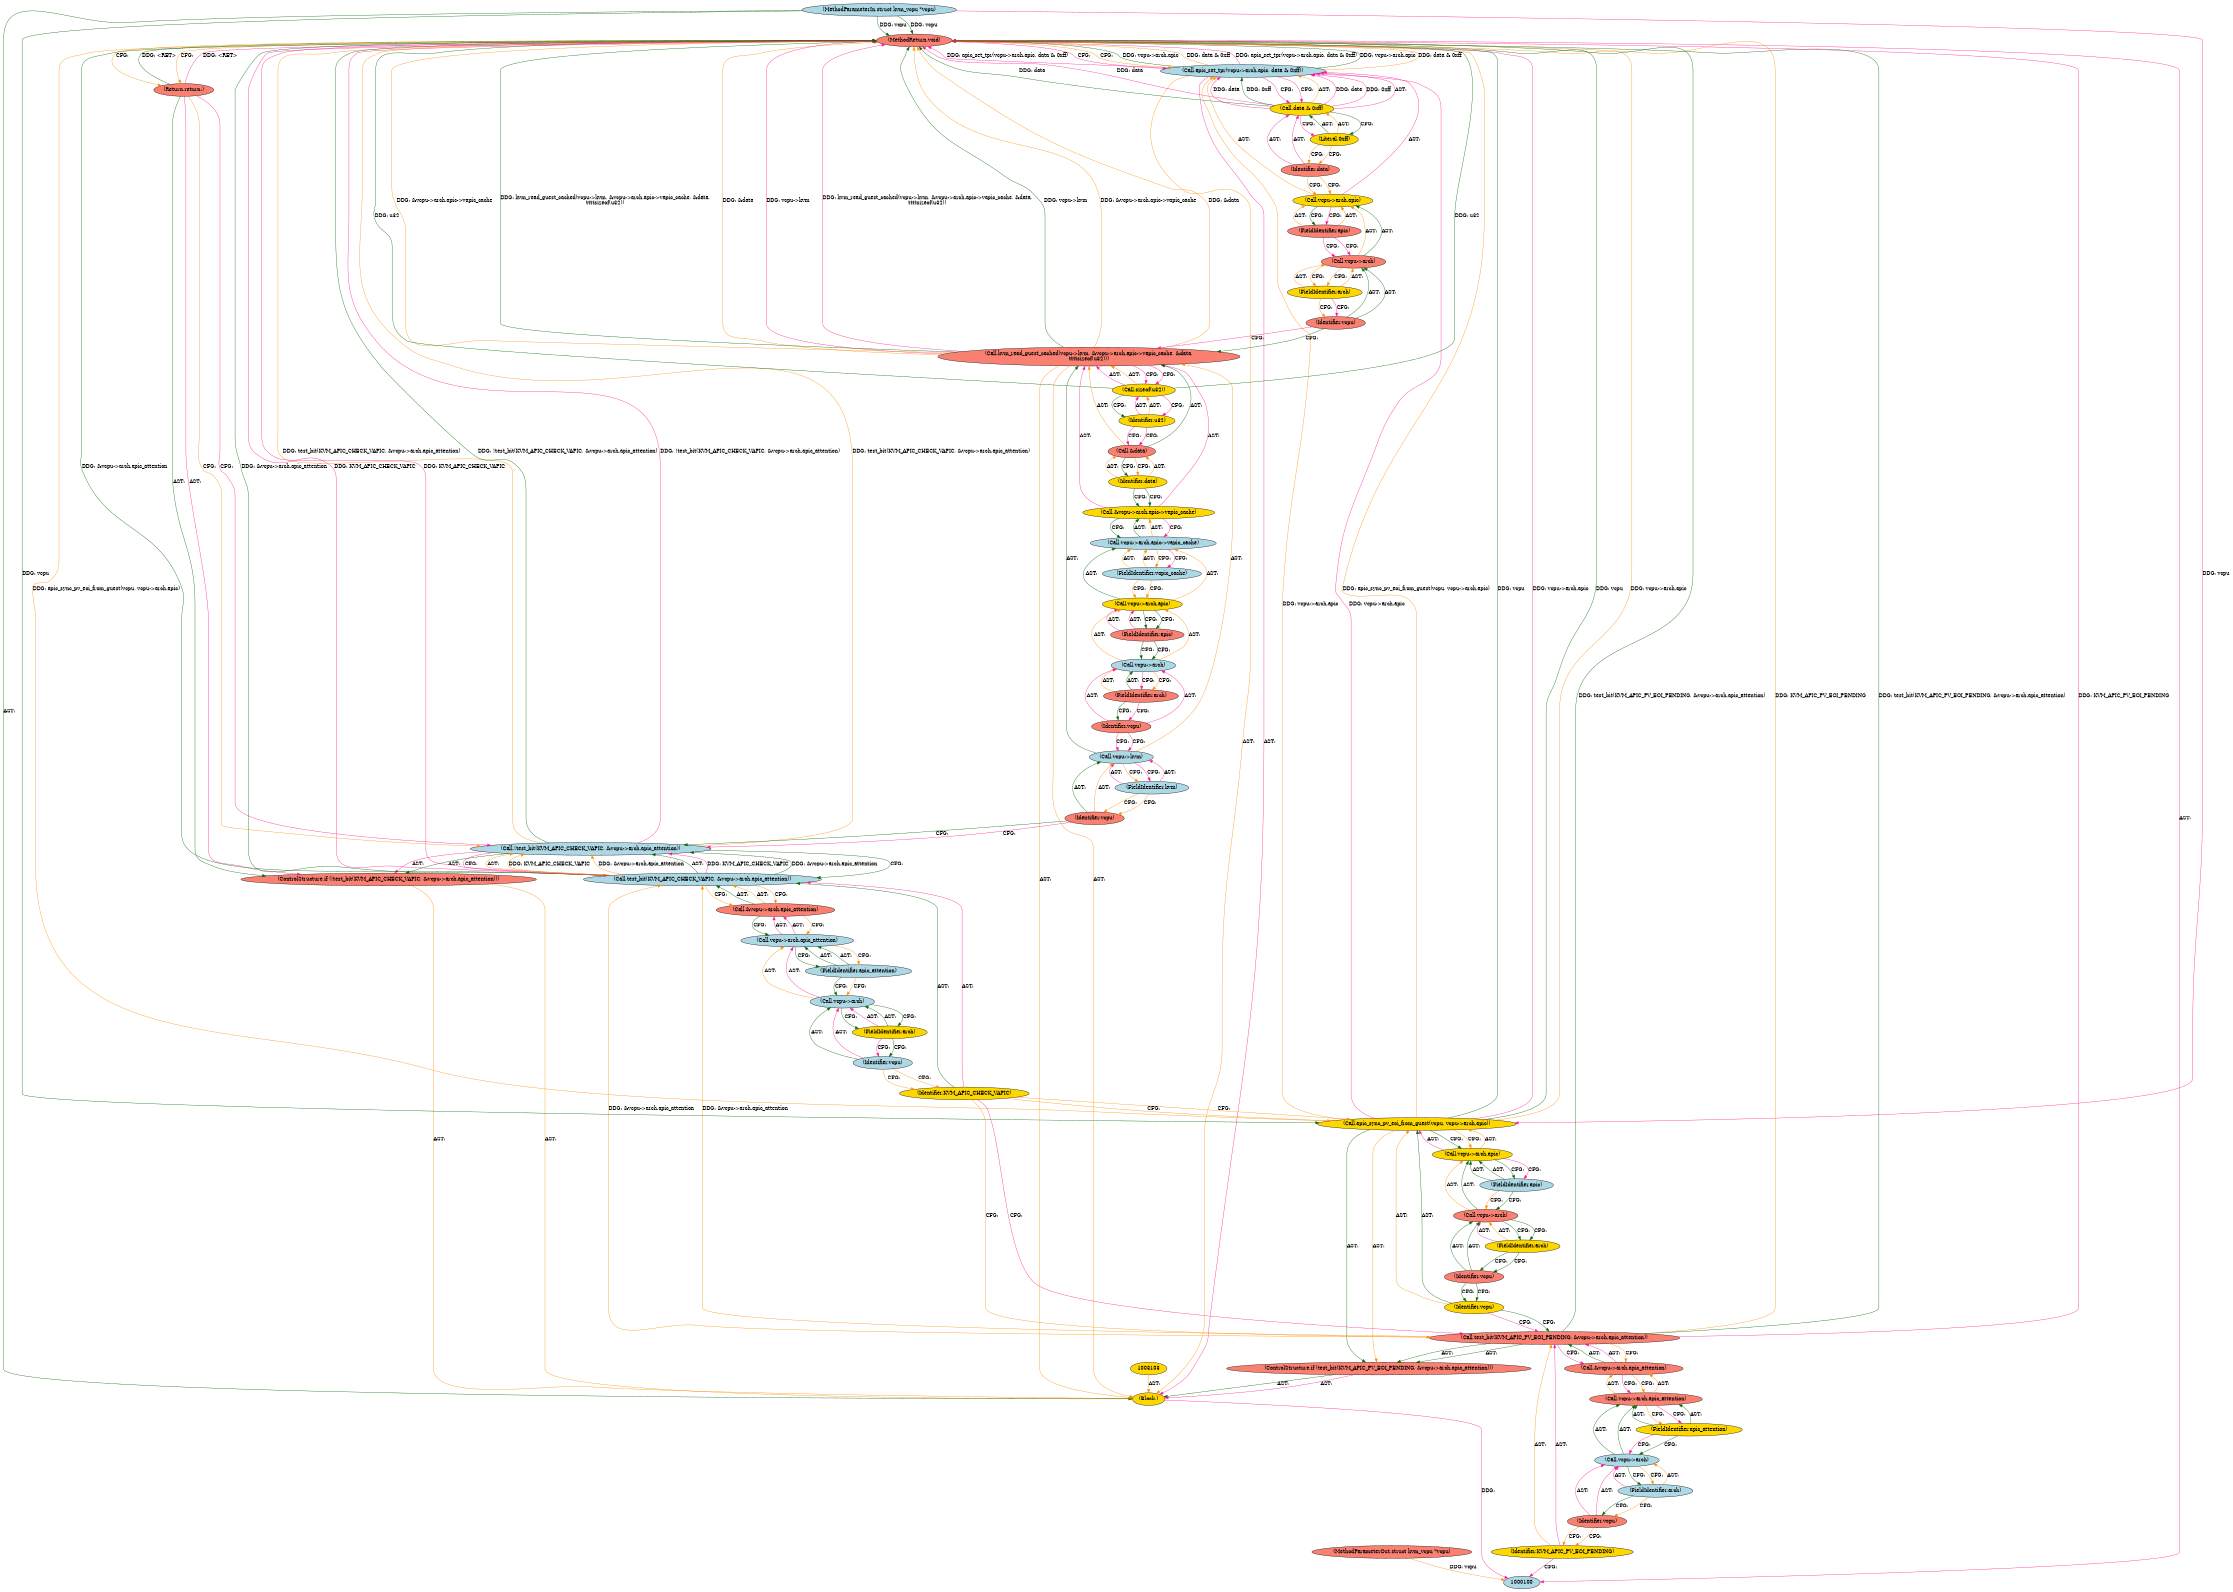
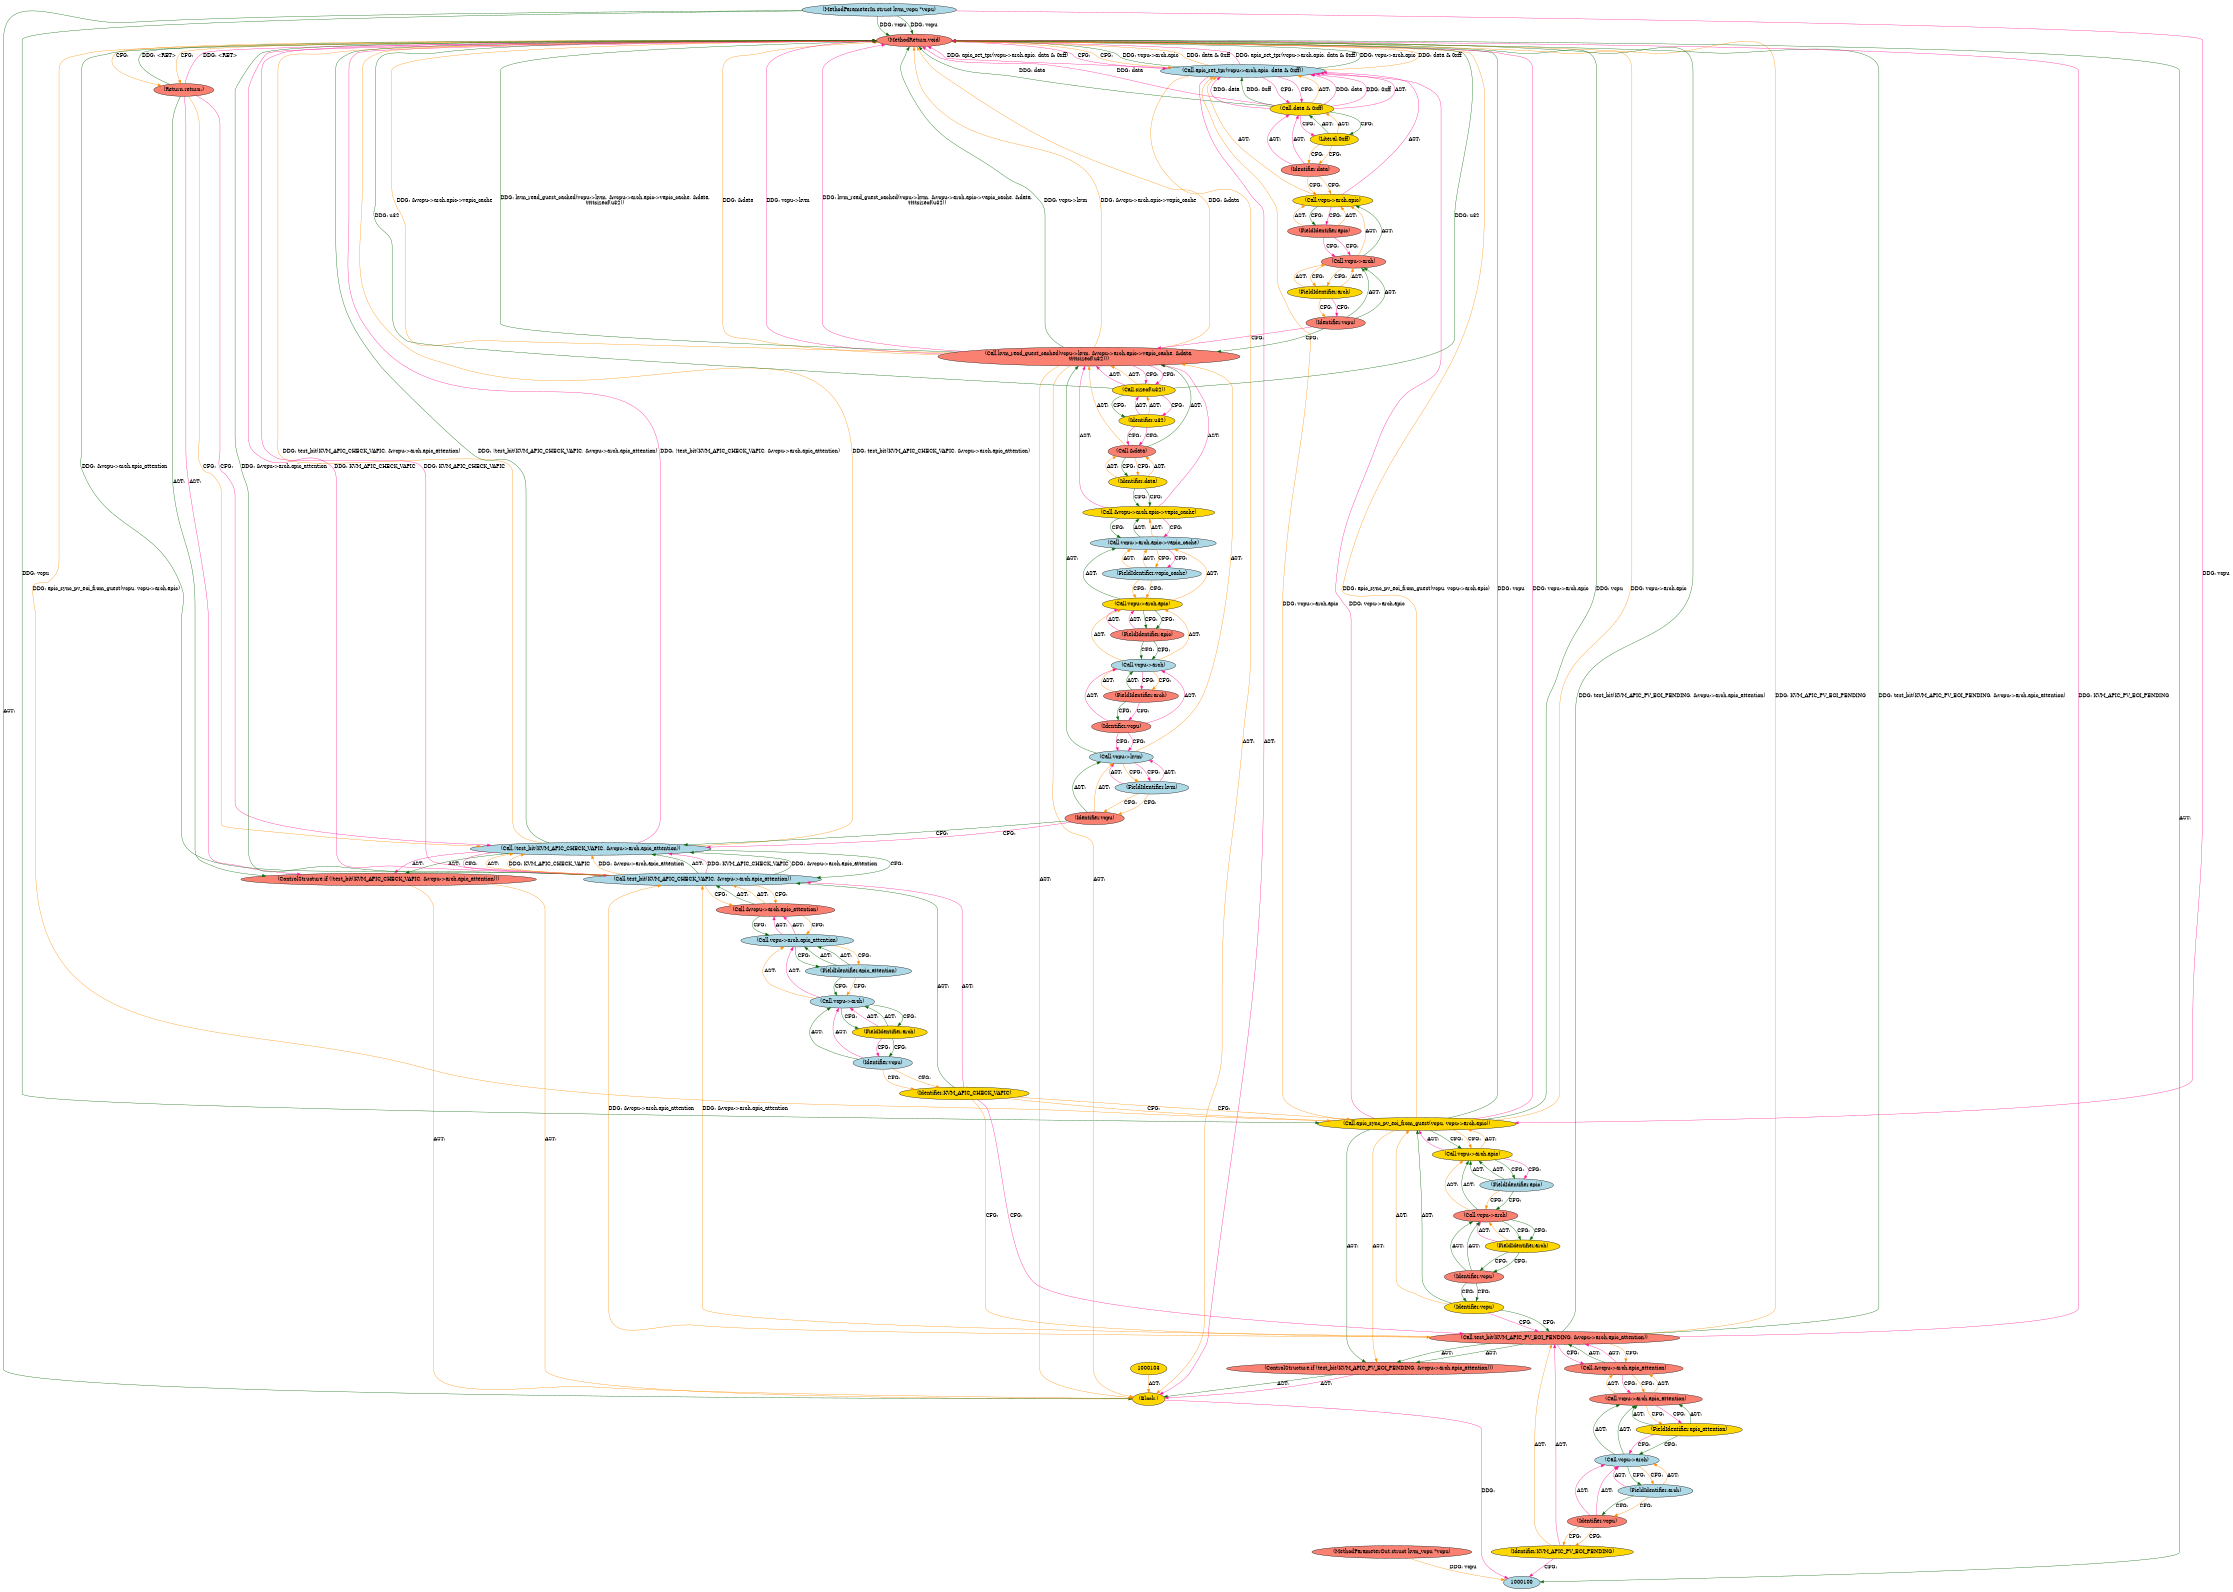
(2179, 516) -> (2179, 516)
(1149, 1369) -> (1149, 1369)
